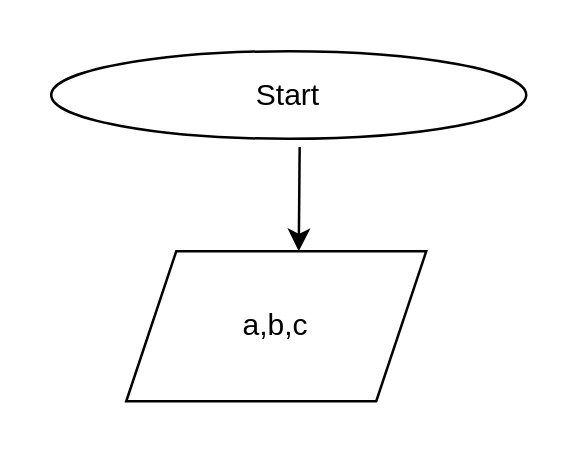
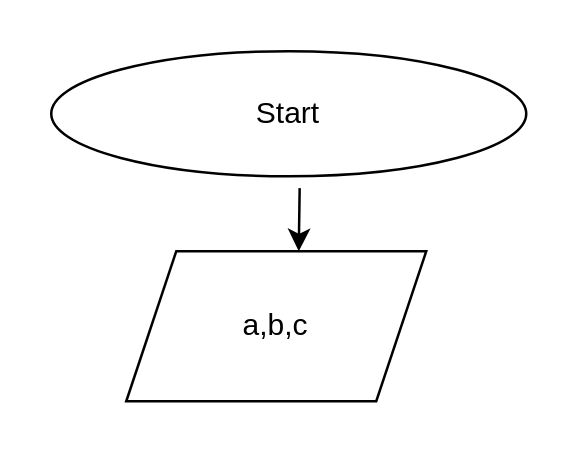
(289, 95) -> (289, 114)
